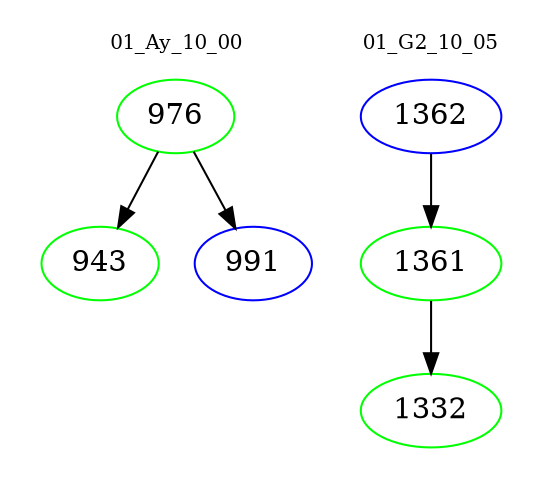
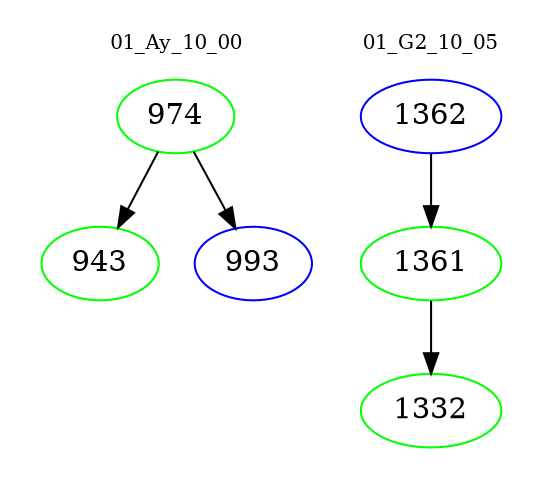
(176, 116) -> (176, 116)
(253, 264) -> (253, 264)
